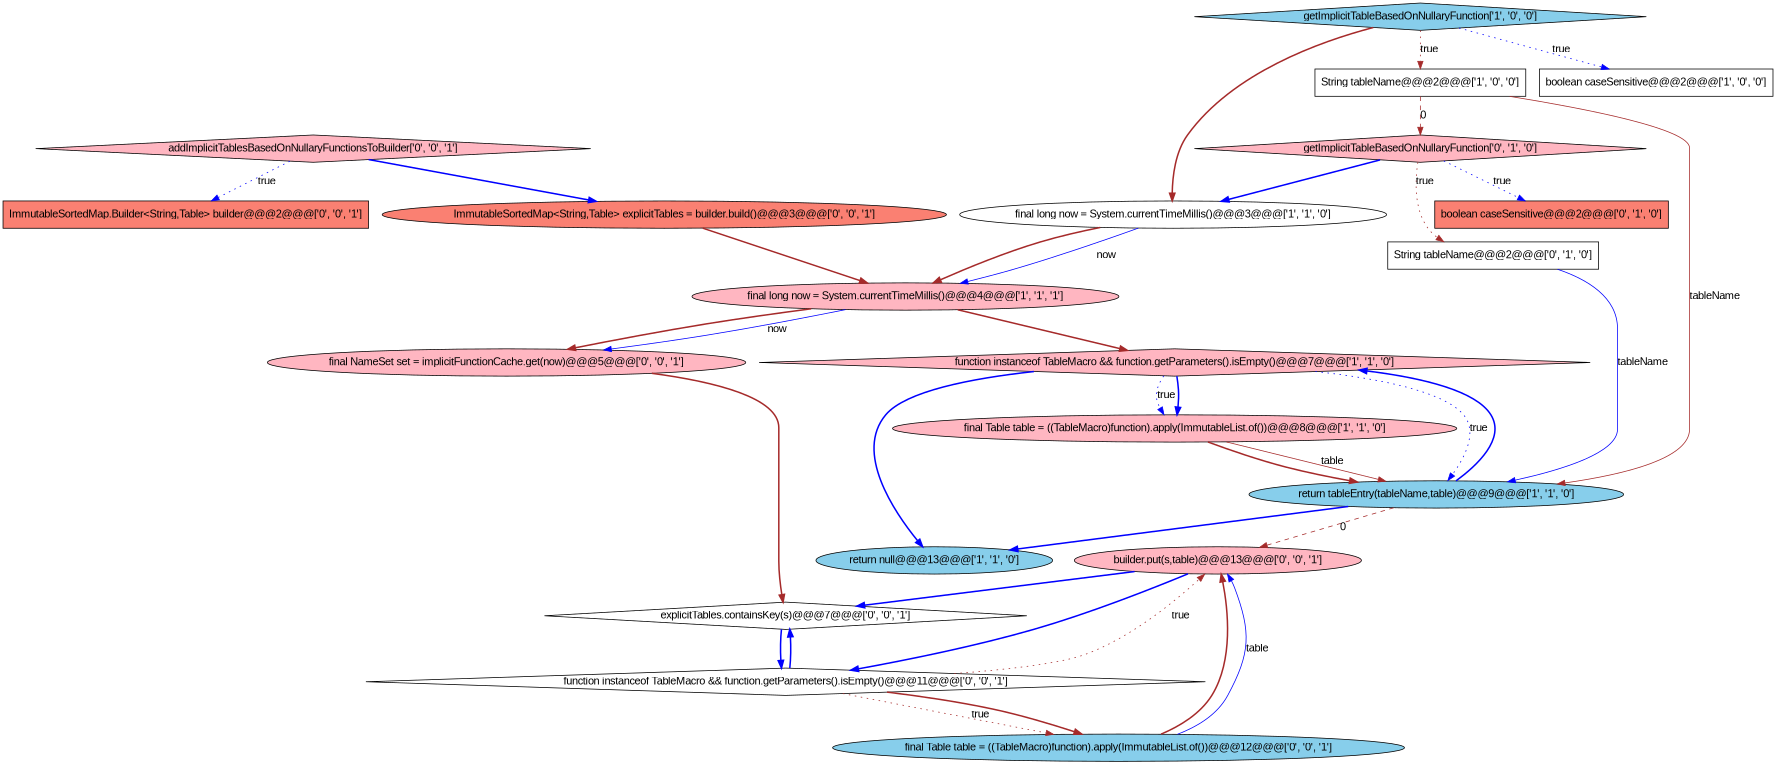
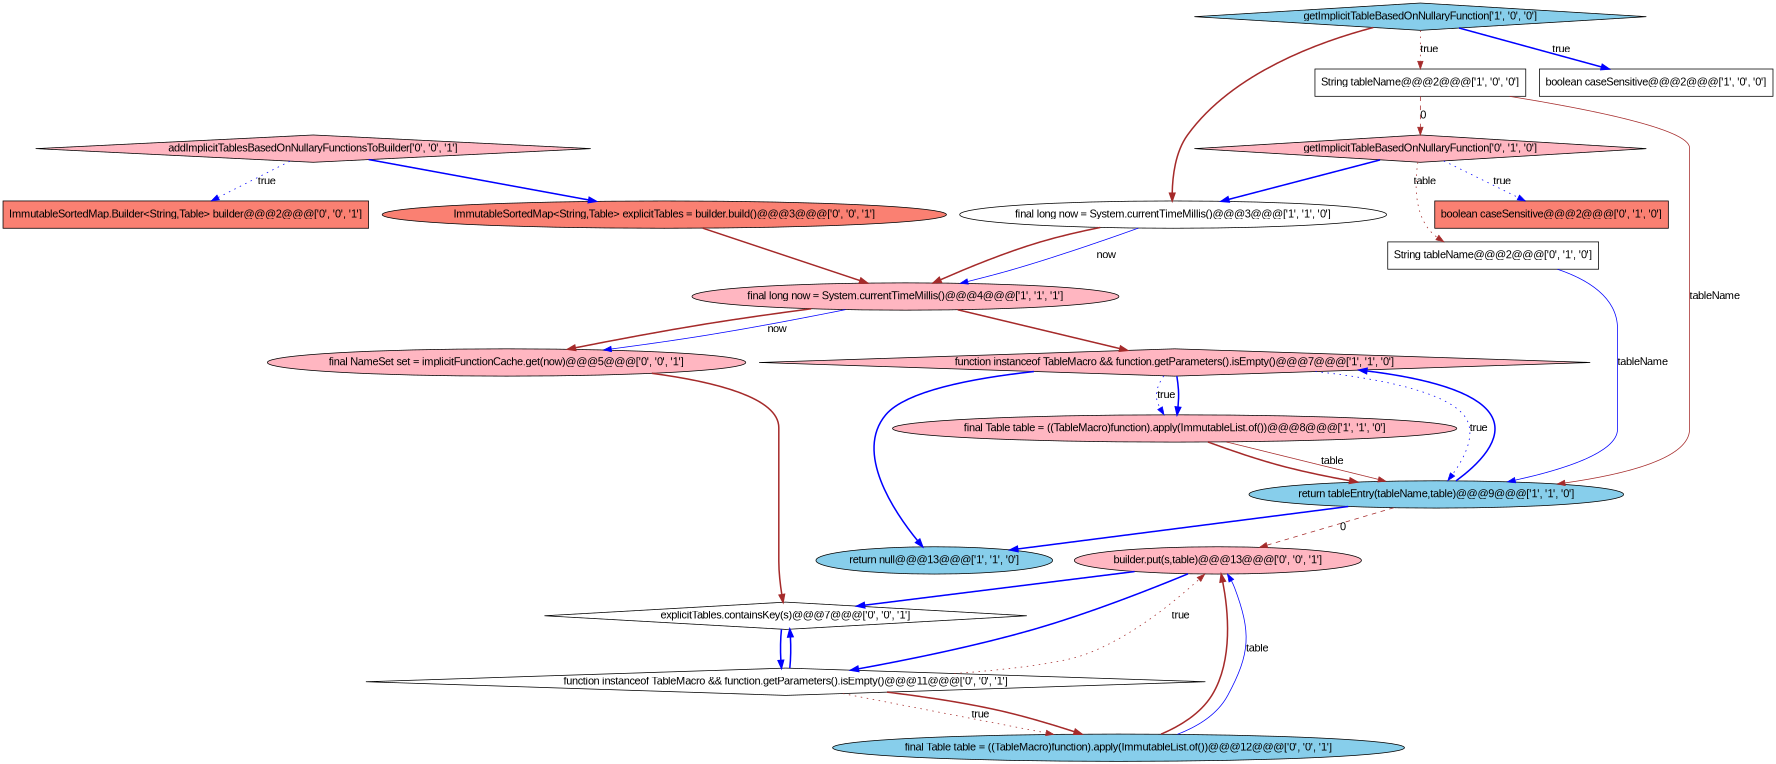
(1530, 47) -> (1530, 47)
(1425, 182) -> (1425, 182)
